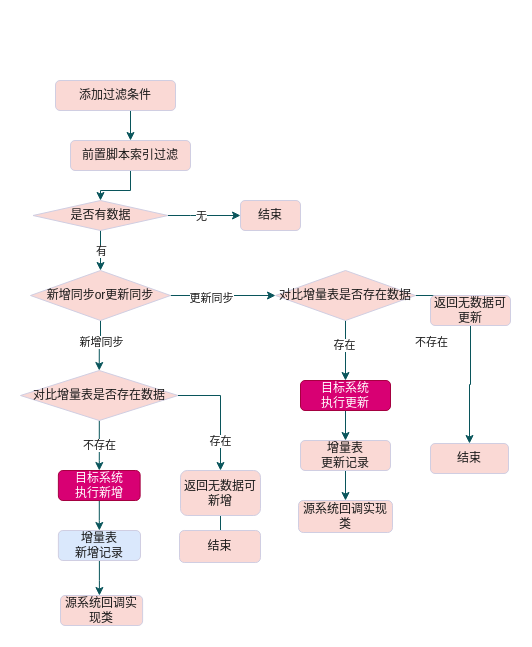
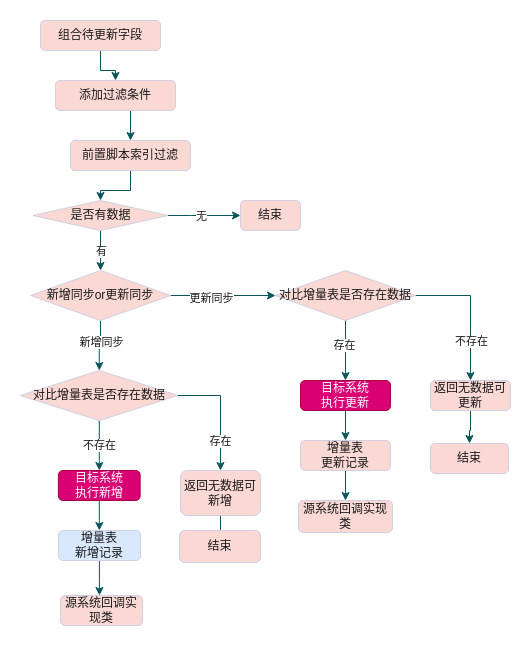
none -> (101, 36)
none -> (101, 70)
(471, 311) -> (471, 396)
